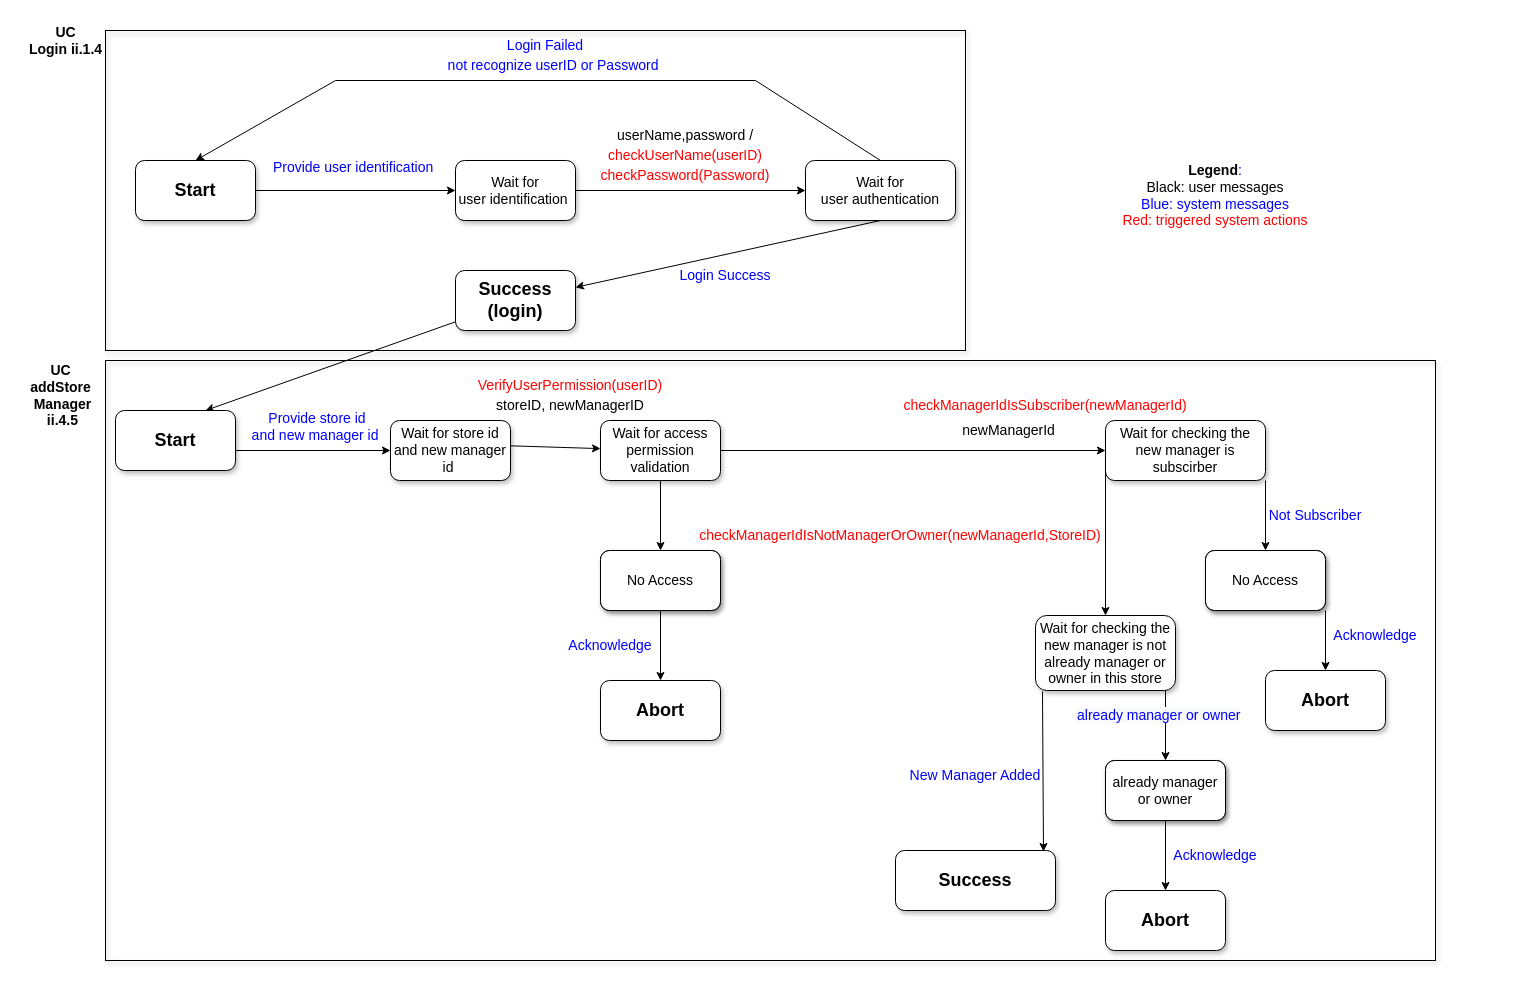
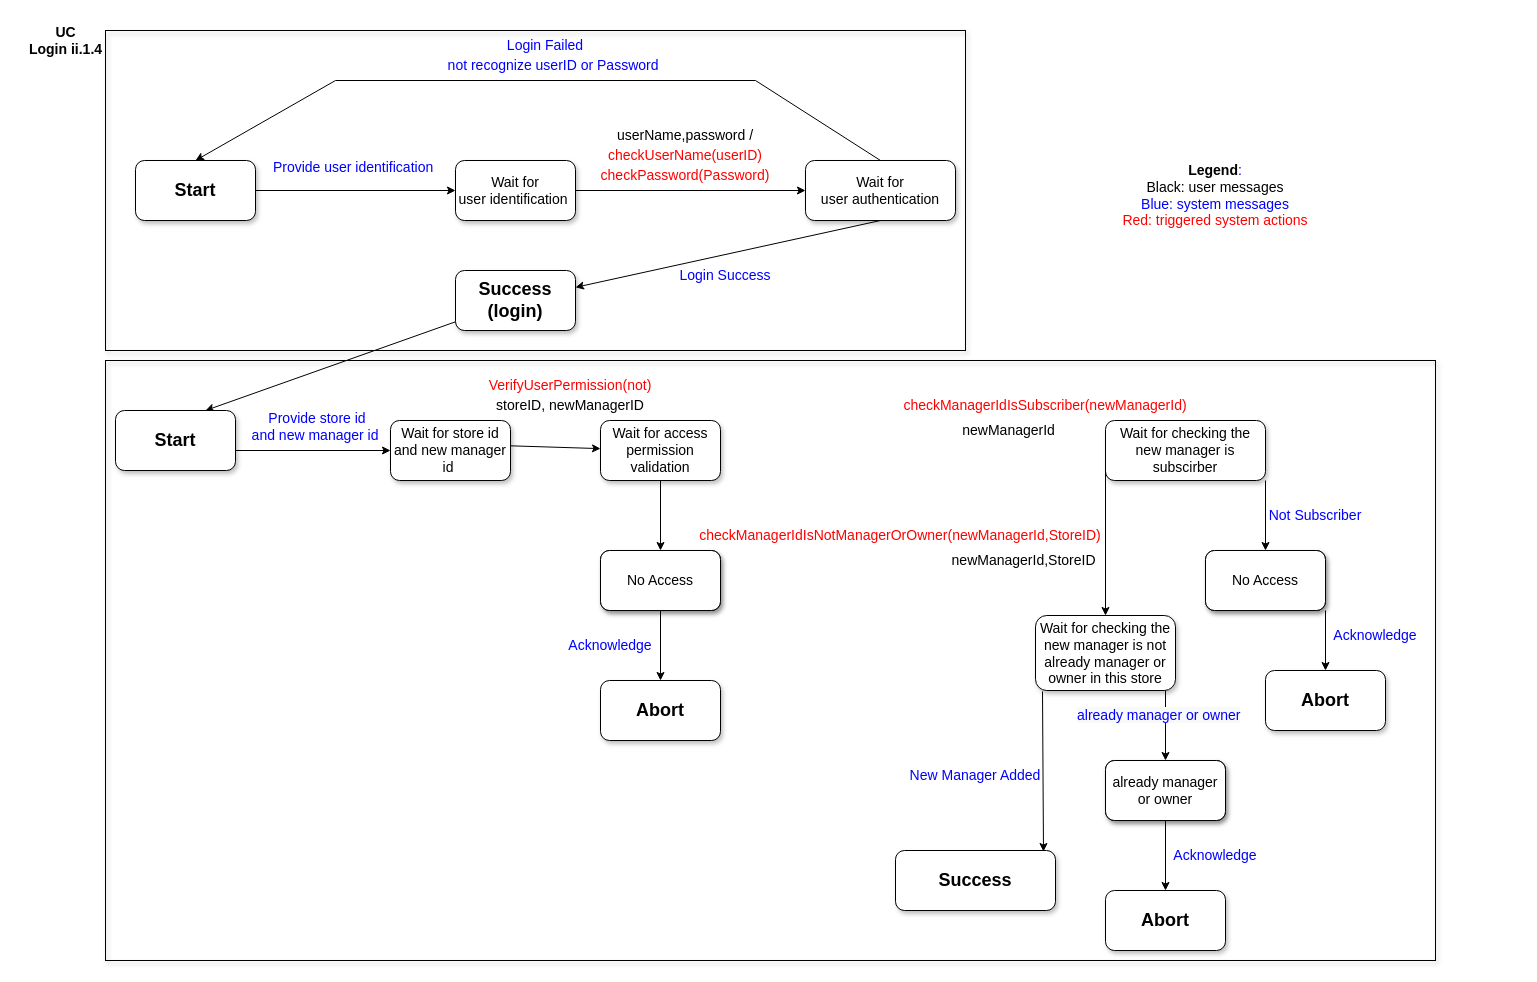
(571, 386) -> (571, 386)
(61, 396) -> none
(910, 451) -> none
none -> (1026, 561)
